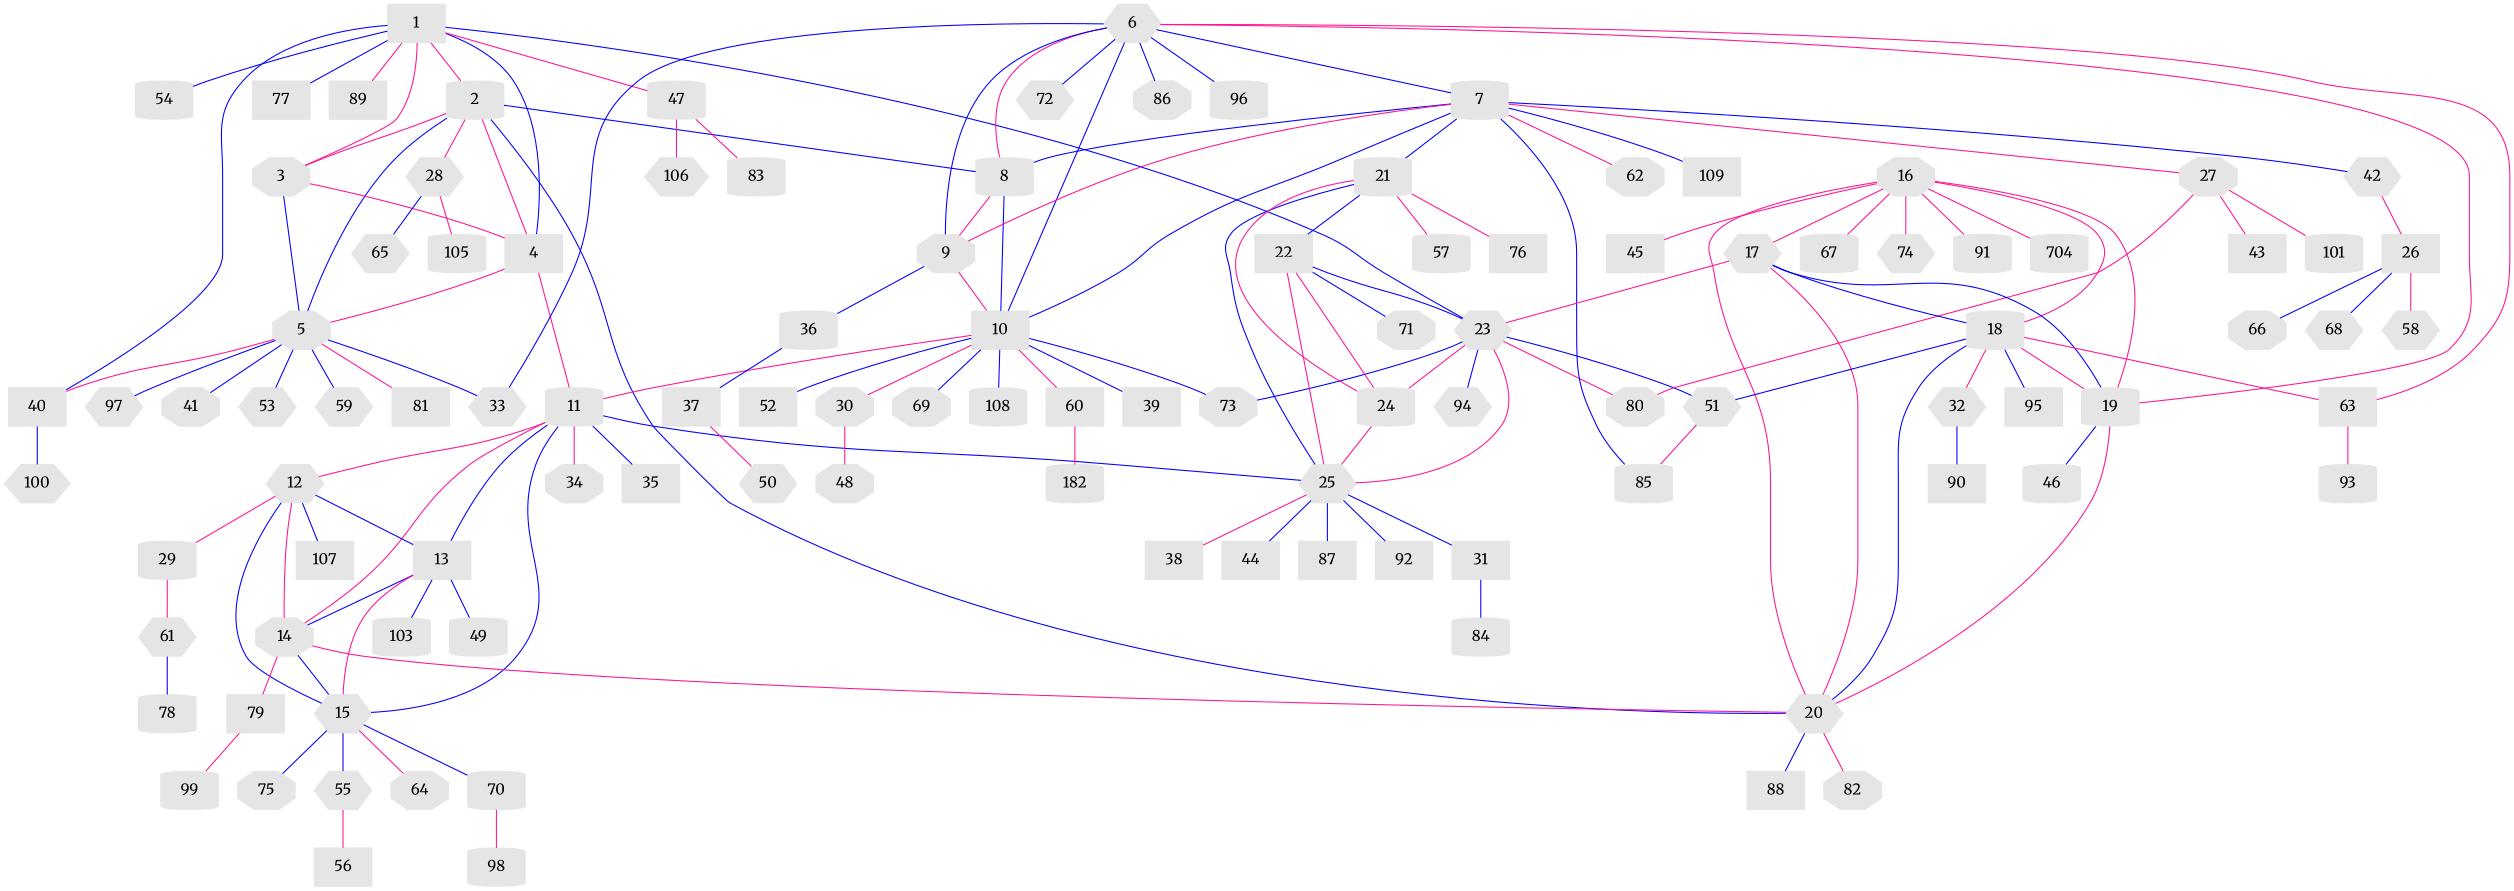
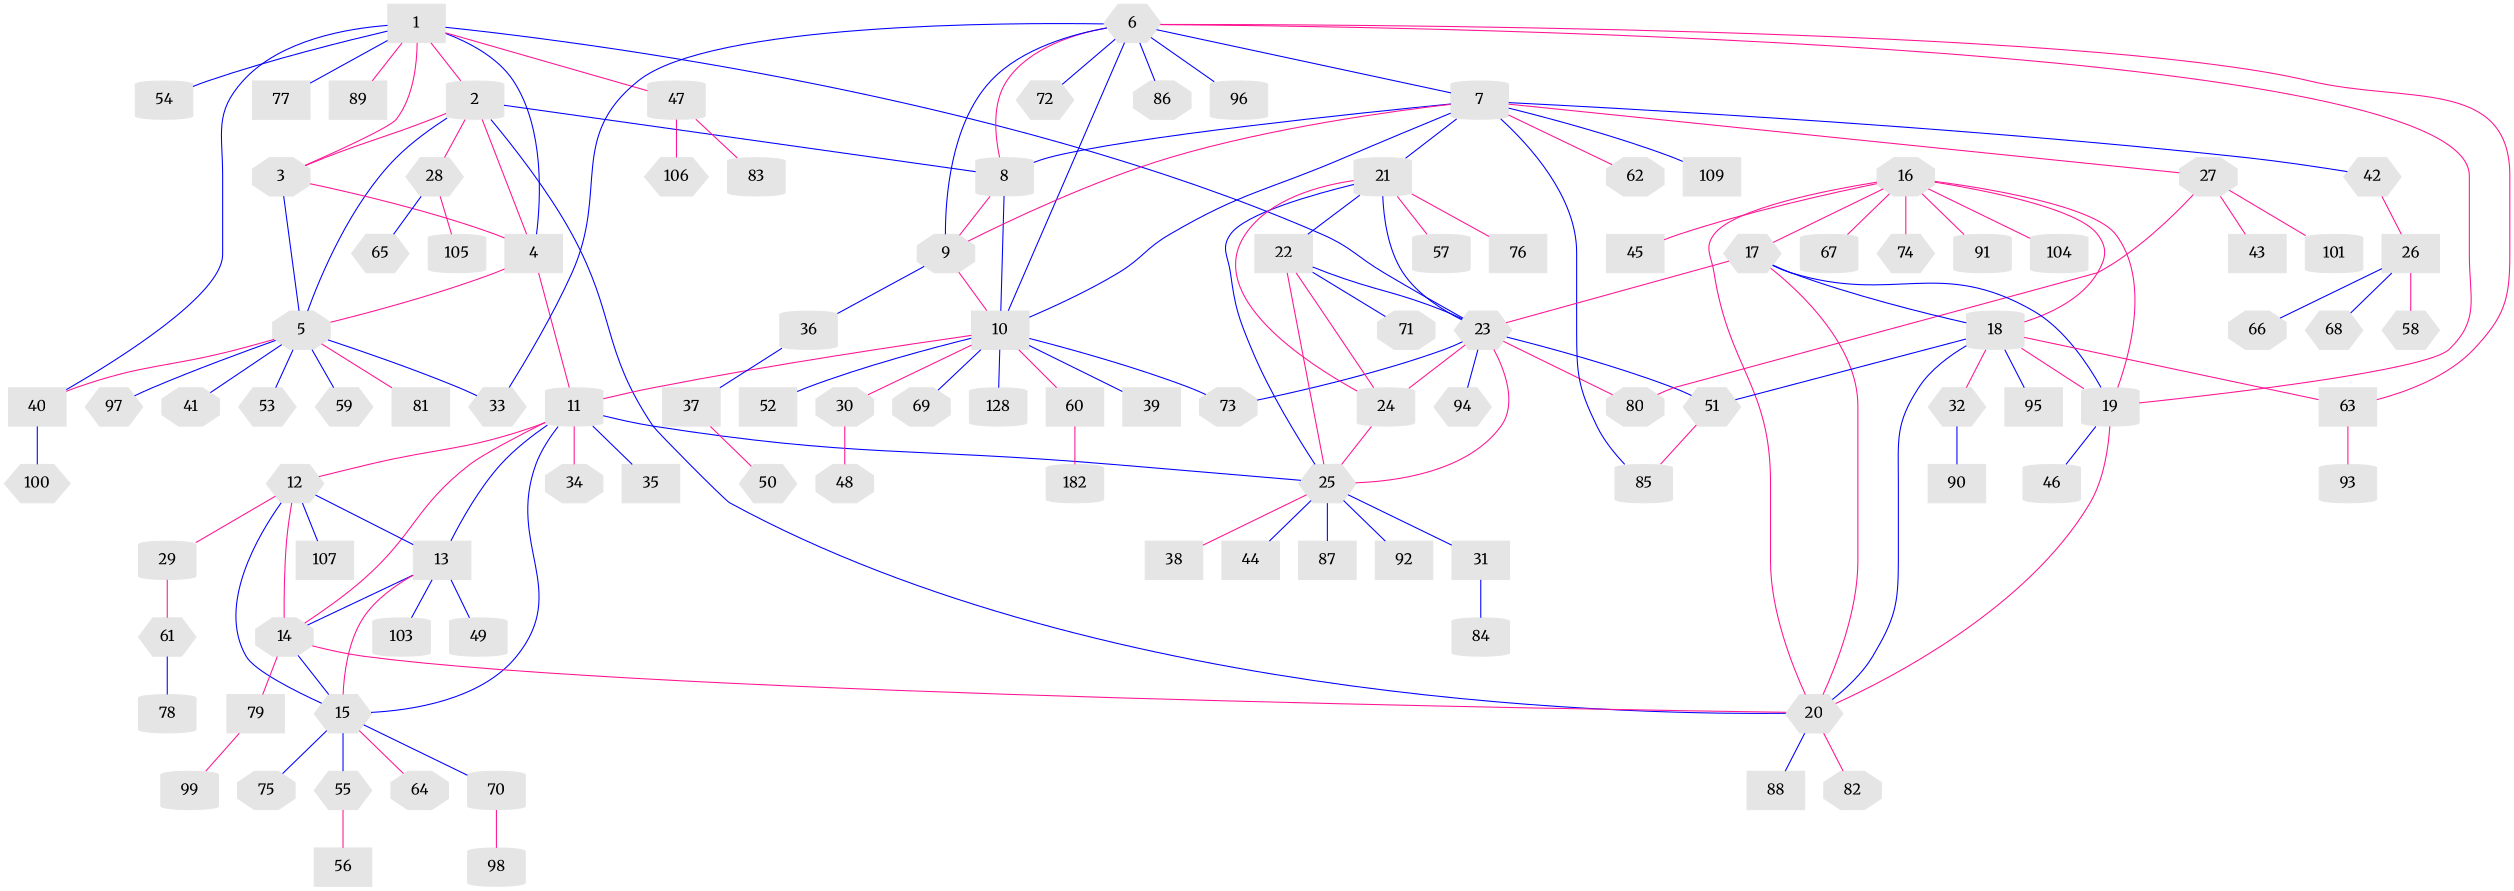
(2059, 254) -> (2059, 254)
none -> (1402, 271)
(998, 407) -> (998, 407)
